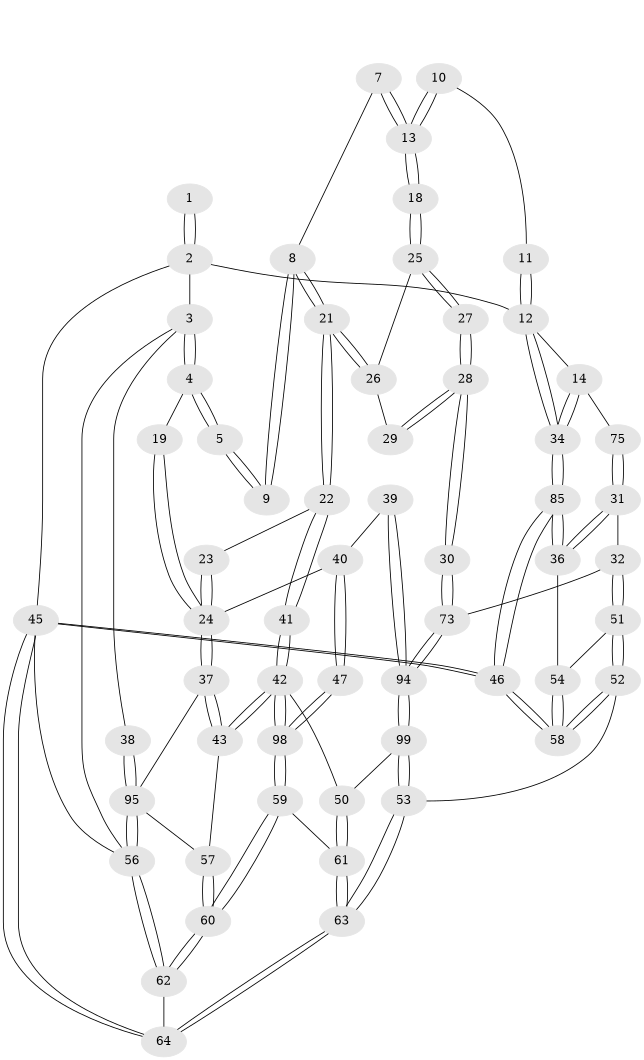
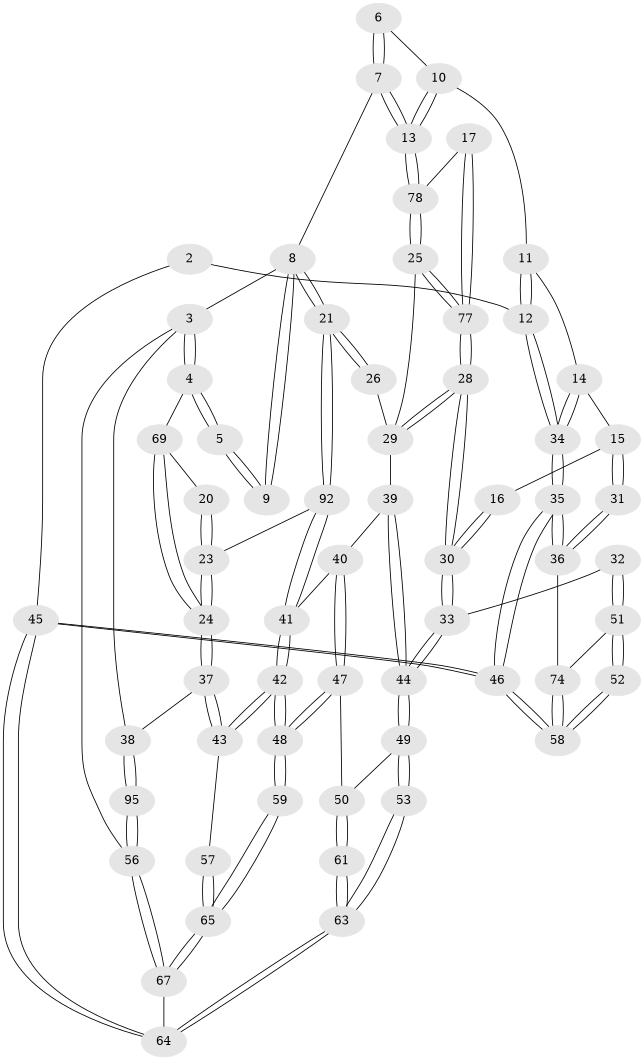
none -> (379, 18)
none -> (469, 139)
(190, 199) -> none
(416, 199) -> (416, 199)
(190, 289) -> (241, 289)
(395, 319) -> (410, 350)
(466, 319) -> (466, 319)
(553, 350) -> (561, 316)
(160, 440) -> (160, 440)
(618, 440) -> (618, 440)
none -> (390, 470)
none -> (207, 500)
(327, 500) -> (327, 500)
none -> (497, 500)
(558, 500) -> (558, 500)
(618, 530) -> none
(273, 590) -> (314, 590)
(447, 620) -> (447, 620)
(404, 681) -> (404, 681)
(558, 681) -> (558, 681)
(317, 739) -> (341, 741)
(169, 741) -> (167, 711)
(280, 741) -> (280, 741)
(404, 741) -> (404, 741)
(46, 756) -> none
(543, 782) -> none
(170, 831) -> none
(311, 831) -> none
(208, 921) -> (208, 921)
(164, 982) -> (164, 982)
